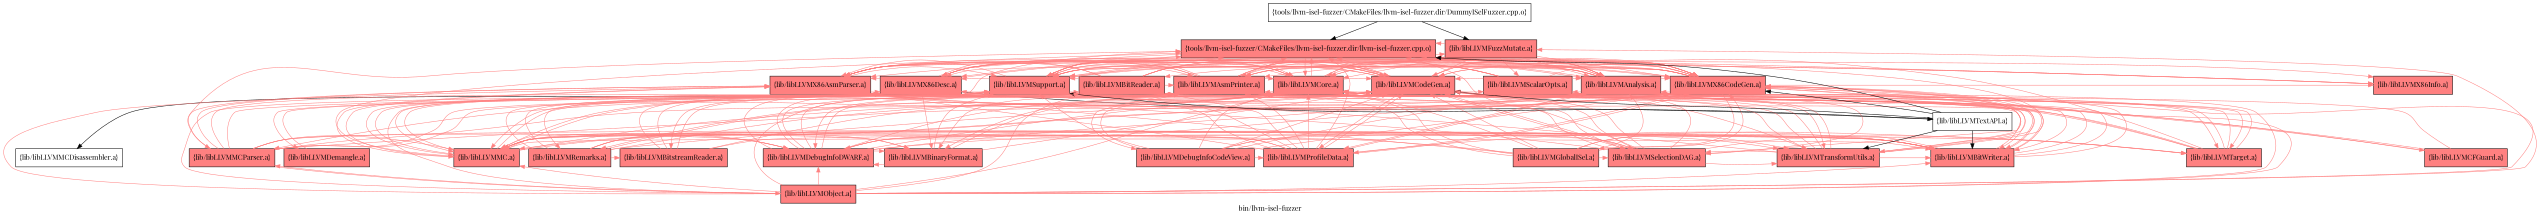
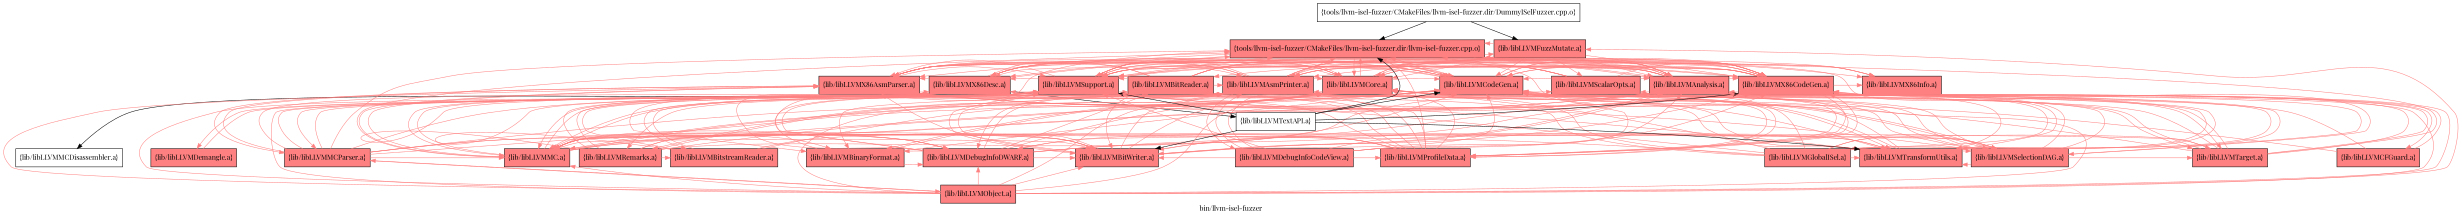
(747, 133) -> (783, 98)
(1902, 158) -> (1520, 134)
